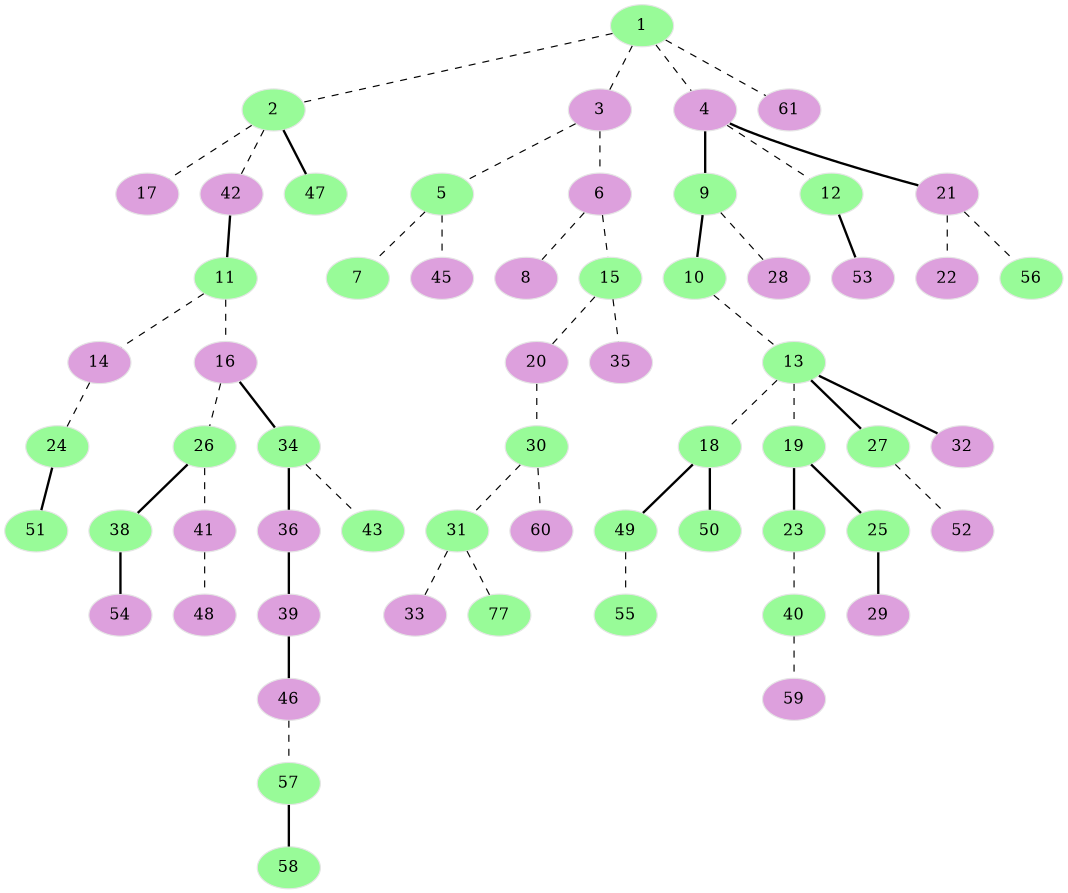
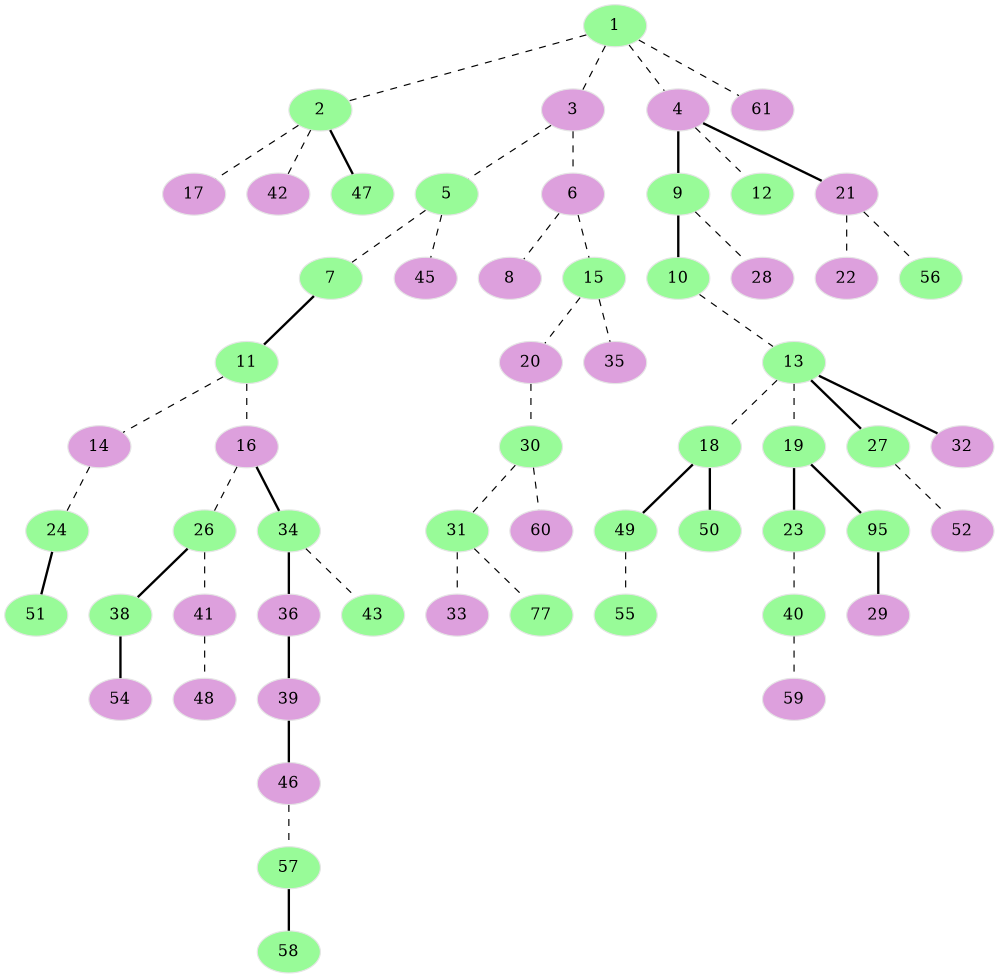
(229, 236) -> (289, 320)
(863, 278) -> none
(878, 531) -> (878, 531)
